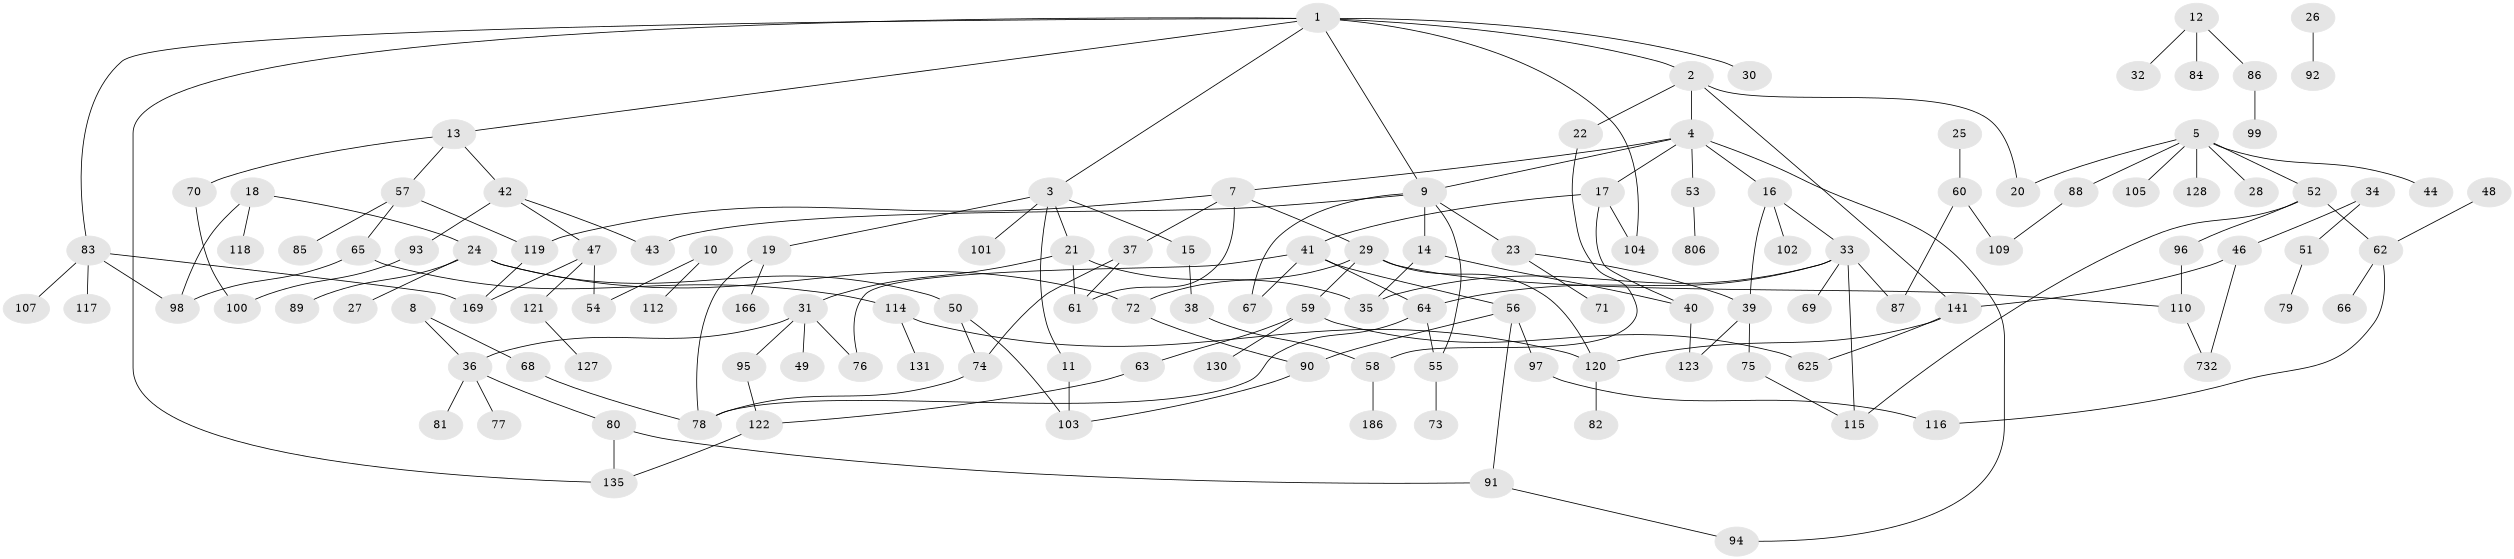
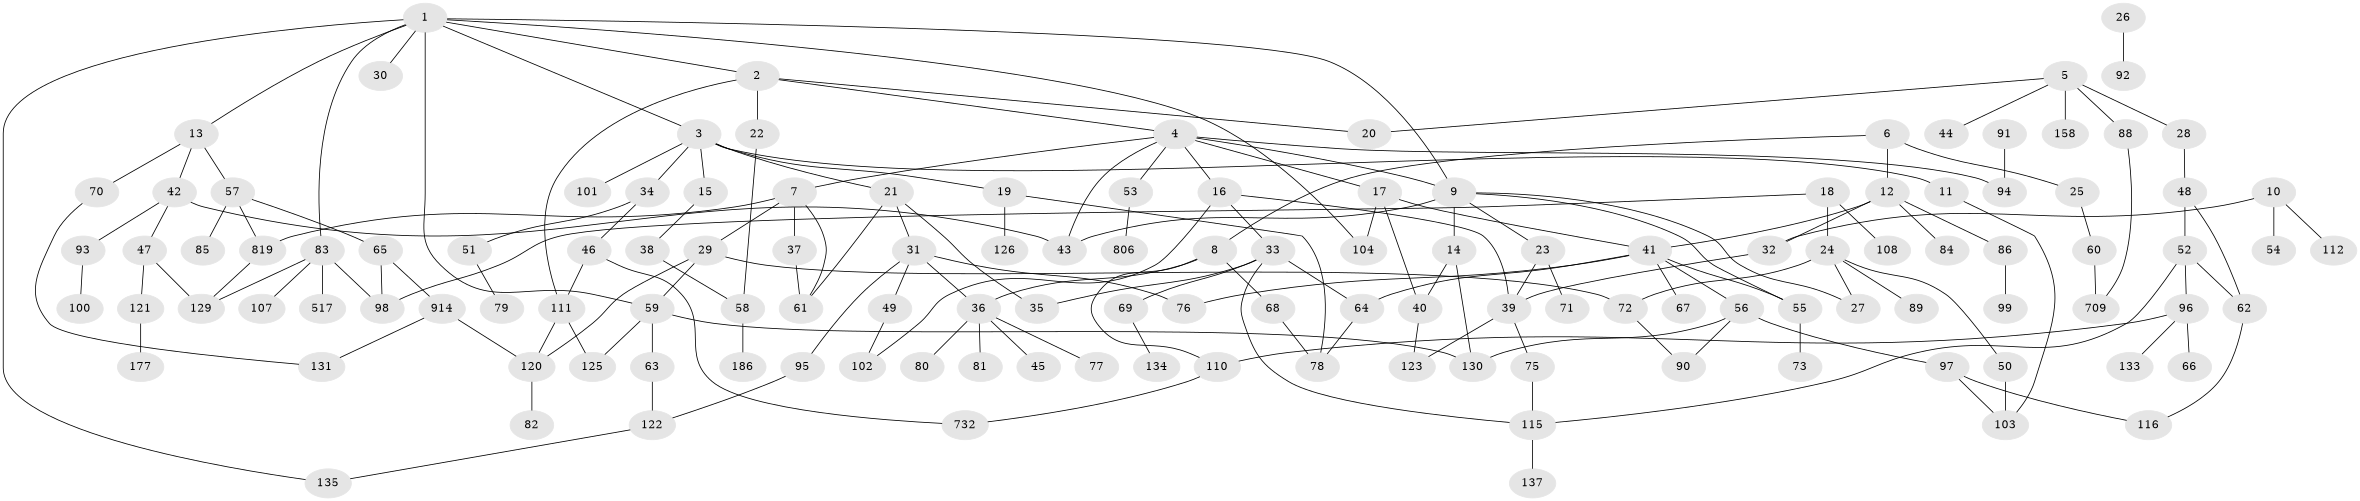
none -> (1887, 134)
none -> (673, 163)
none -> (2185, 163)
(2256, 163) -> (2185, 222)
none -> (1101, 178)
(2136, 192) -> none
(2197, 192) -> (2065, 134)
none -> (2019, 215)
(1307, 217) -> (1668, 220)
none -> (1772, 229)
none -> (429, 250)
(241, 251) -> (1887, 251)
(535, 251) -> (263, 251)
(1999, 251) -> (2096, 309)
(206, 254) -> (104, 340)
none -> (1636, 273)
(594, 275) -> none
(1400, 275) -> (1463, 309)
(2363, 280) -> (2188, 338)
(1770, 290) -> (1091, 310)
(87, 309) -> (323, 309)
(473, 309) -> (201, 309)
(746, 309) -> (1005, 251)
(896, 309) -> (442, 309)
(1898, 309) -> none
(1958, 309) -> (562, 309)
none -> (876, 338)
(1430, 338) -> (1714, 275)
(588, 367) -> (141, 367)
(980, 367) -> none
none -> (1039, 367)
none -> (1157, 367)
(1809, 367) -> (593, 367)
none -> (2130, 367)
(1502, 396) -> (1668, 334)
(1192, 403) -> (1976, 396)
(614, 454) -> none
(1051, 475) -> none
none -> (1533, 483)
